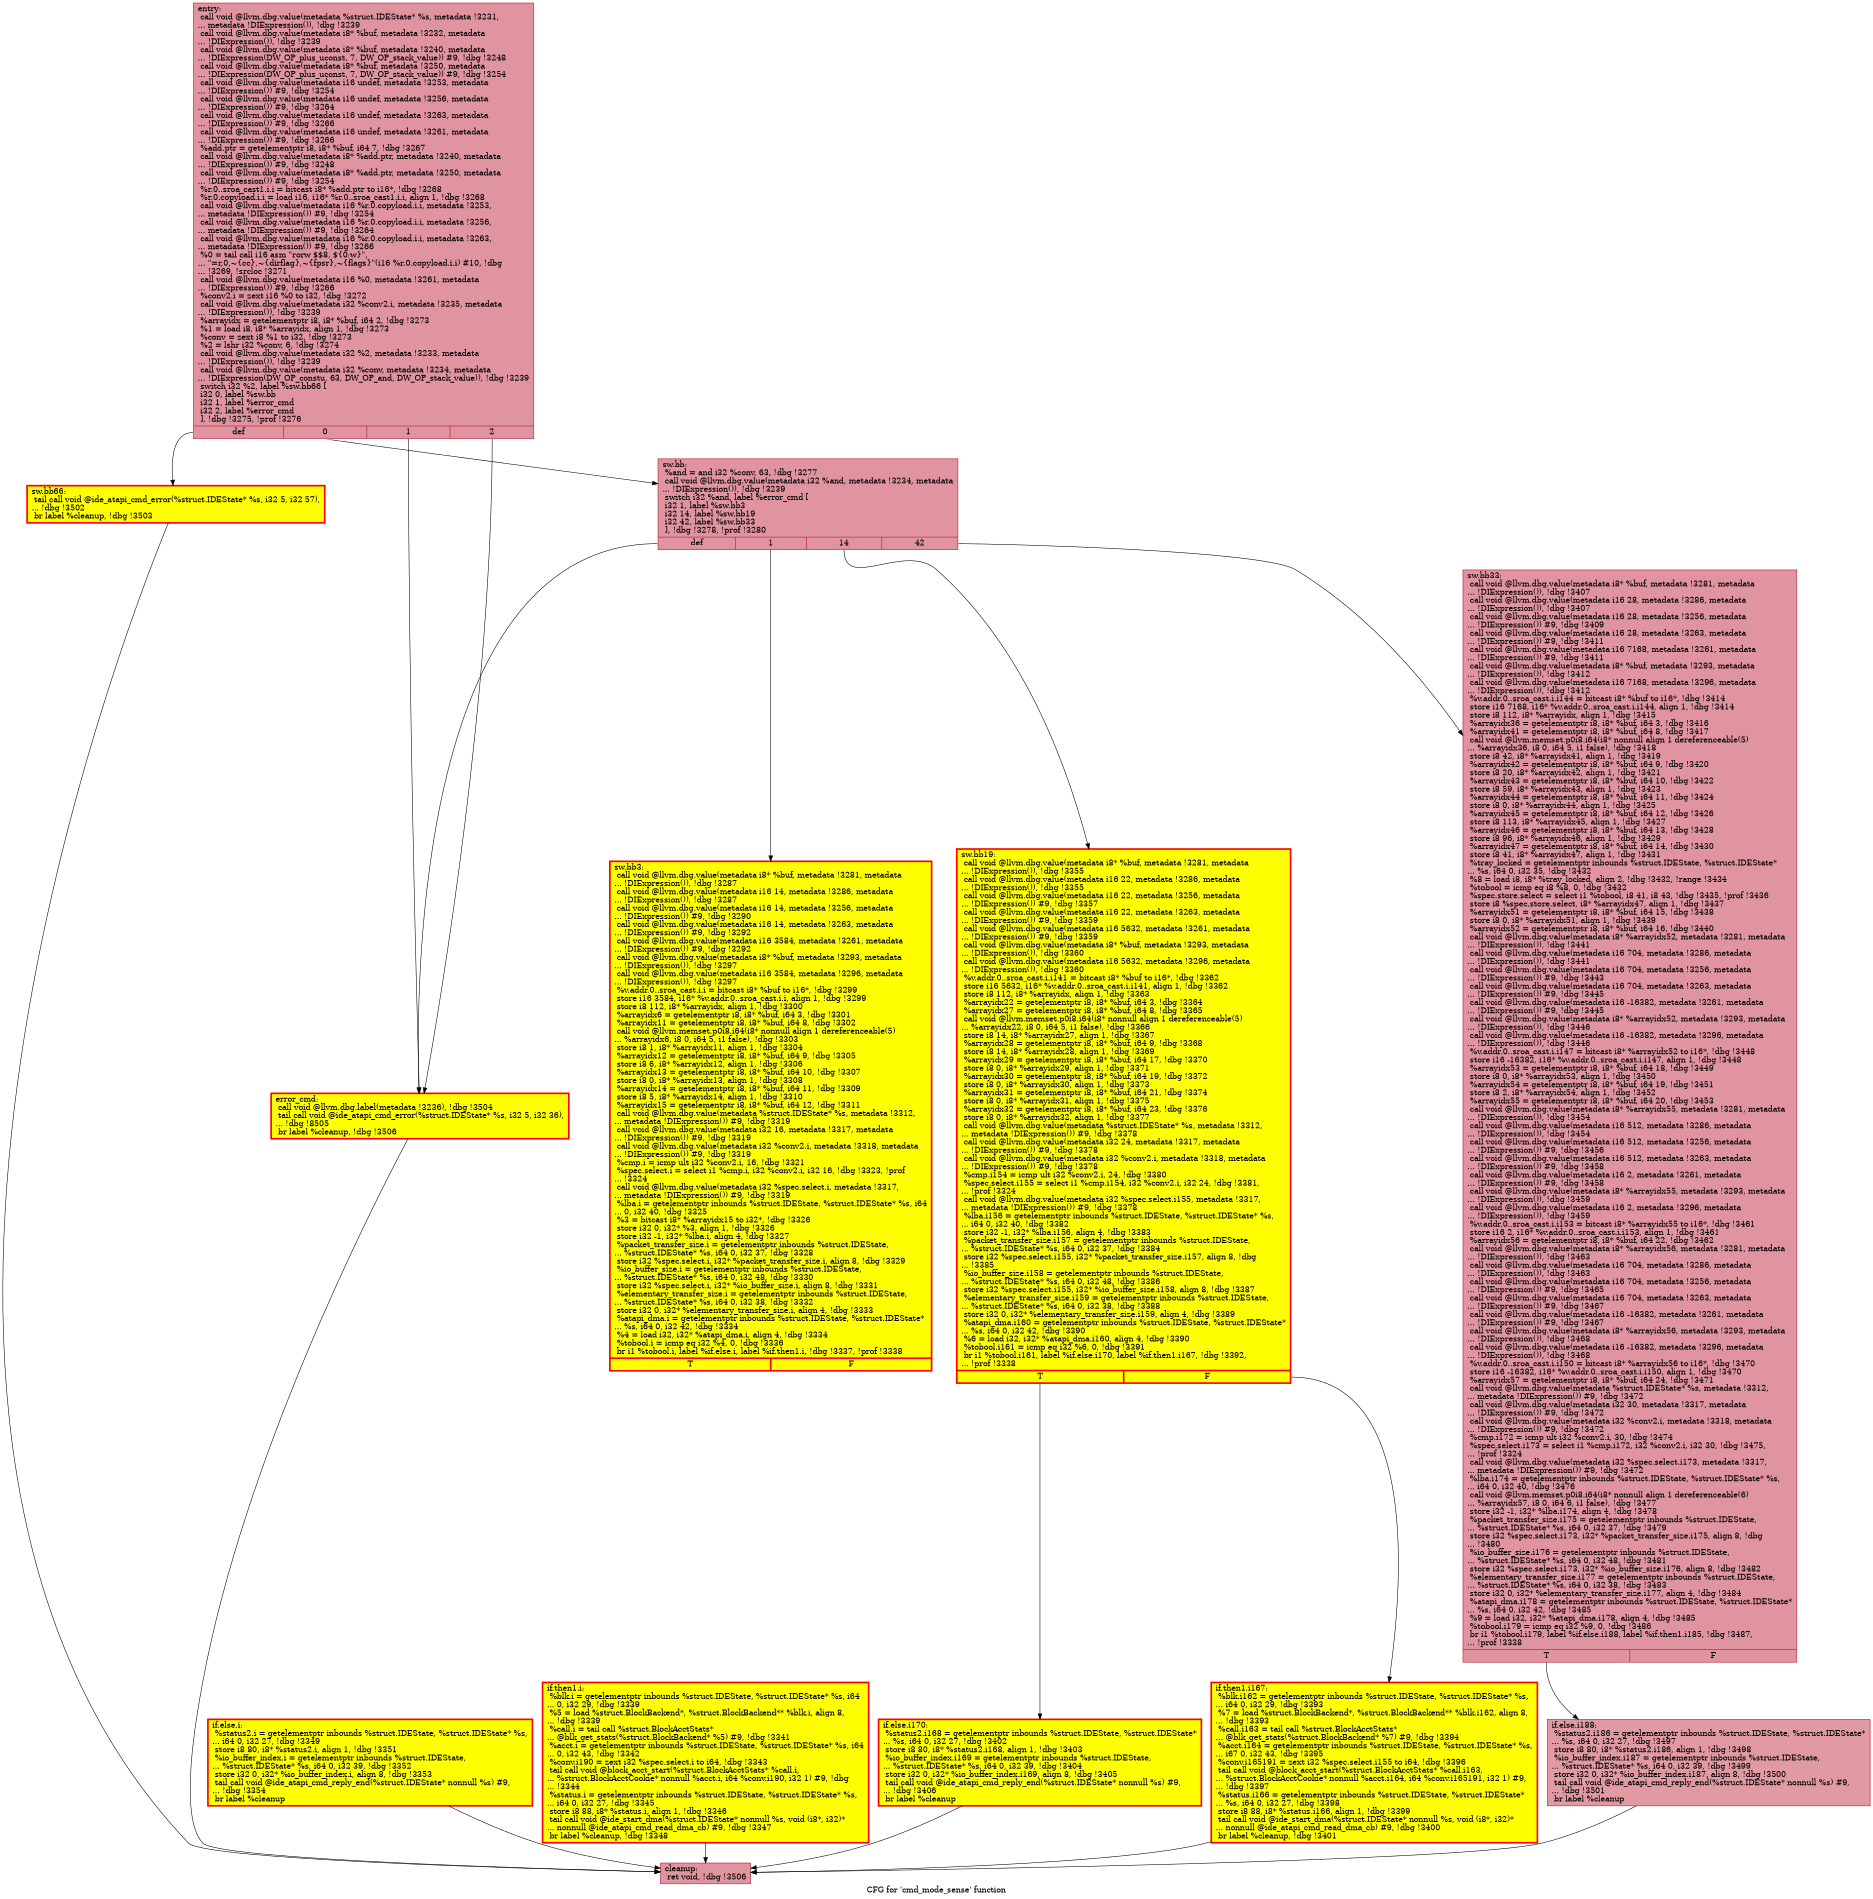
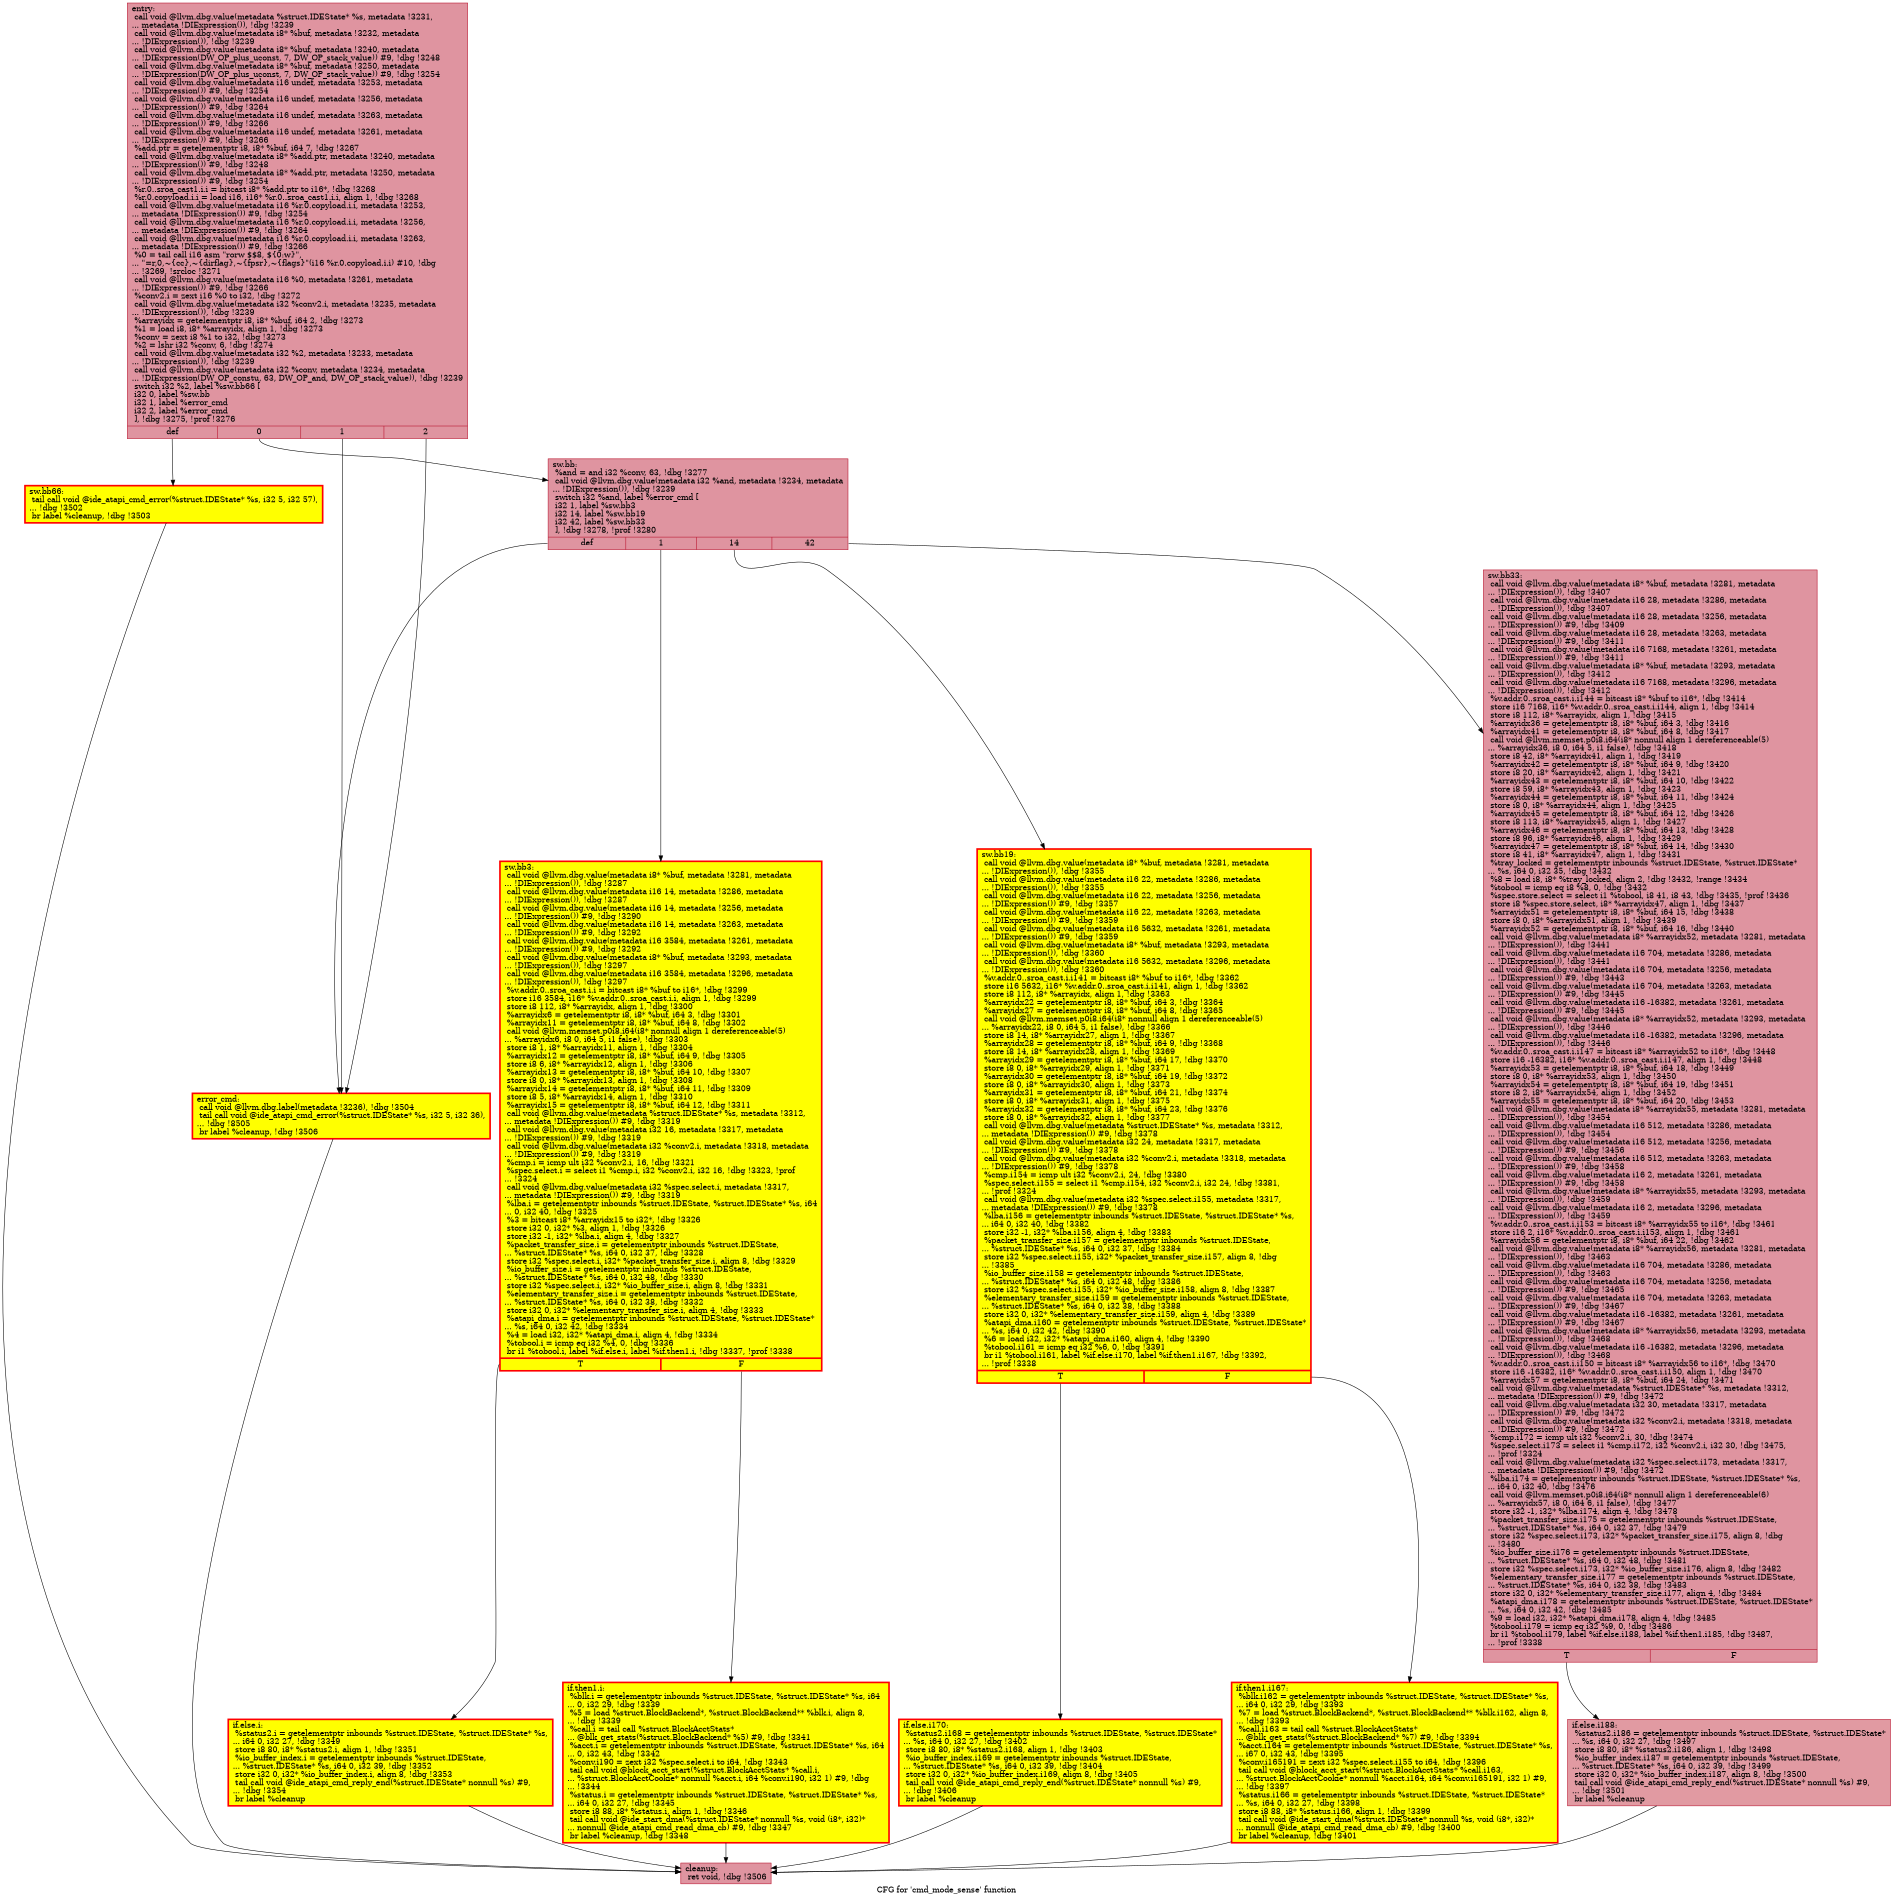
none -> (738, 1524)
none -> (496, 1547)
